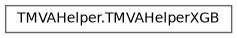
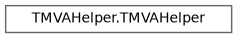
(119, 19) -> (119, 19)
